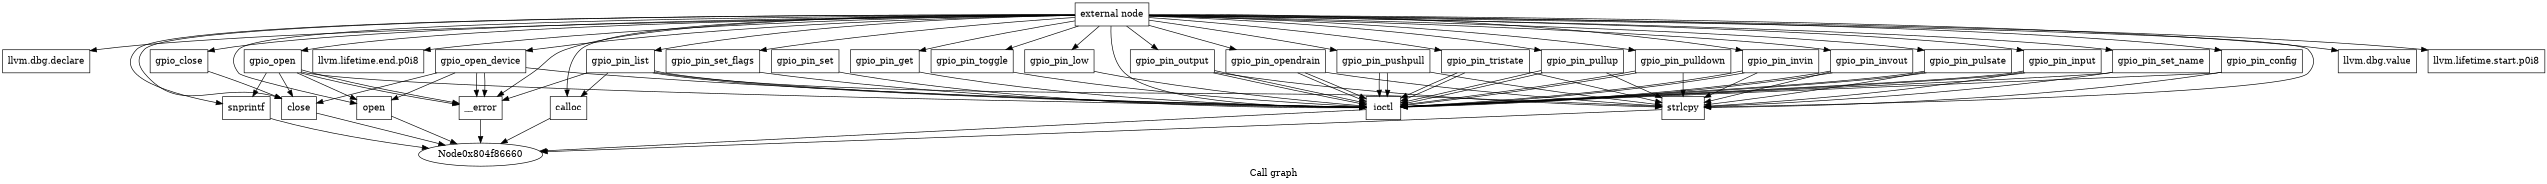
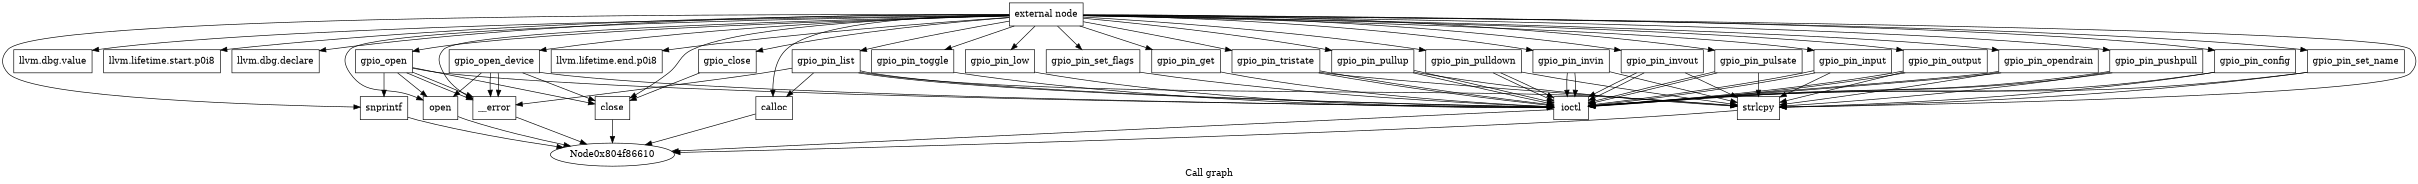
(805, 61) -> none
(1151, 86) -> none
(481, 155) -> (612, 155)
